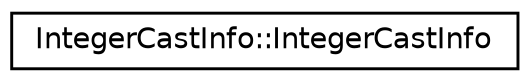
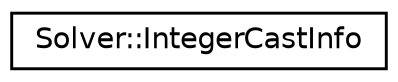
(265, 41) -> (199, 41)
